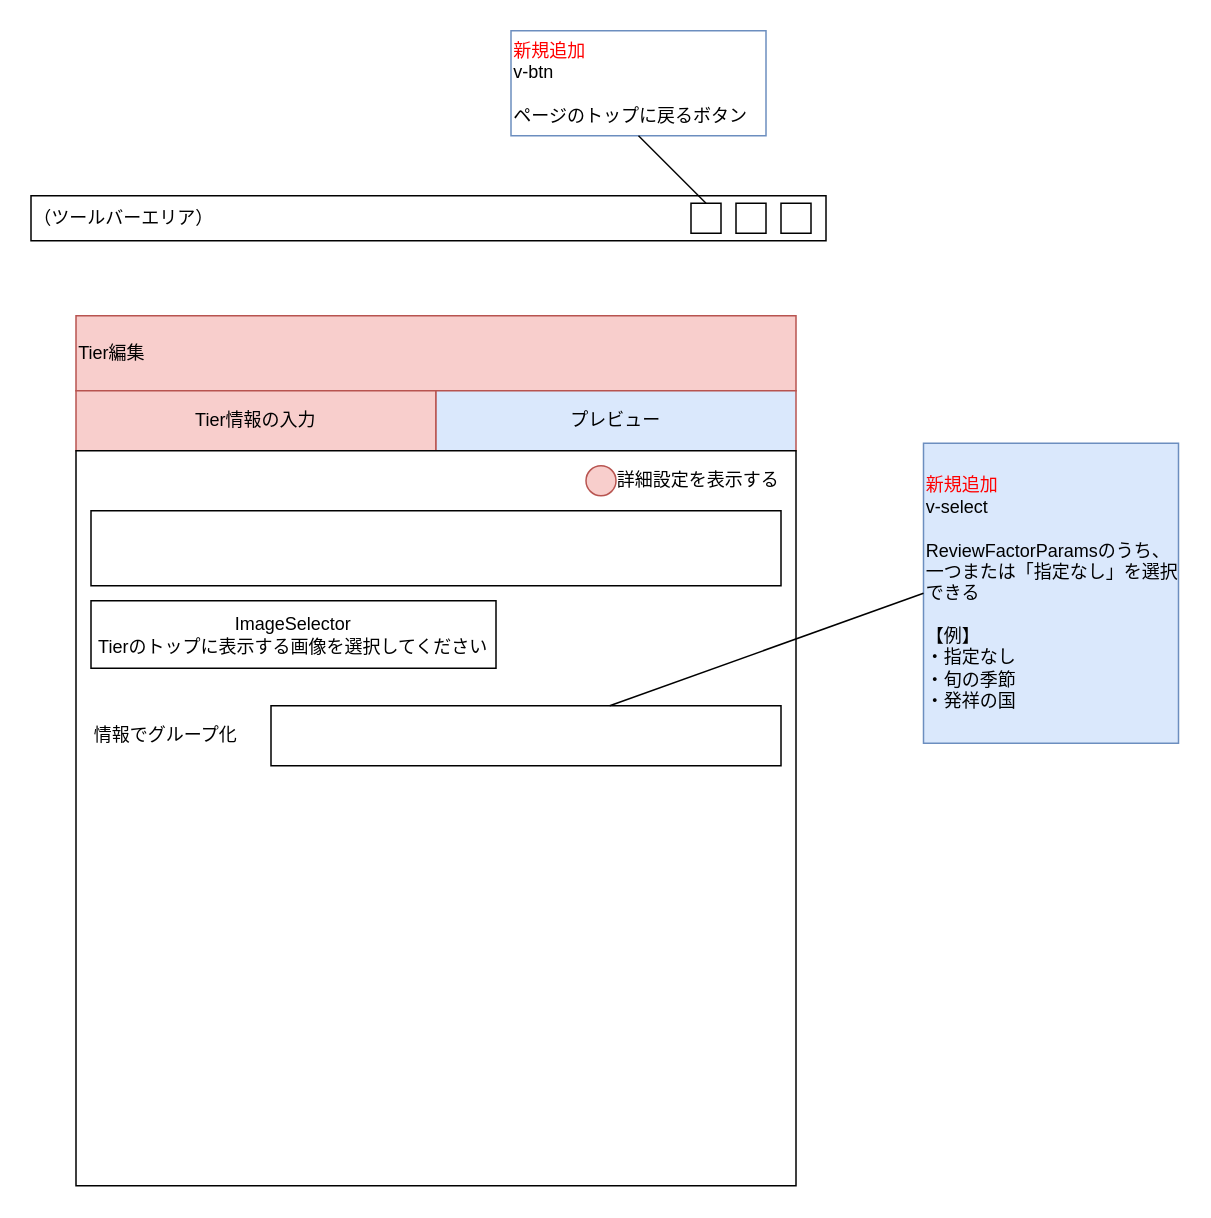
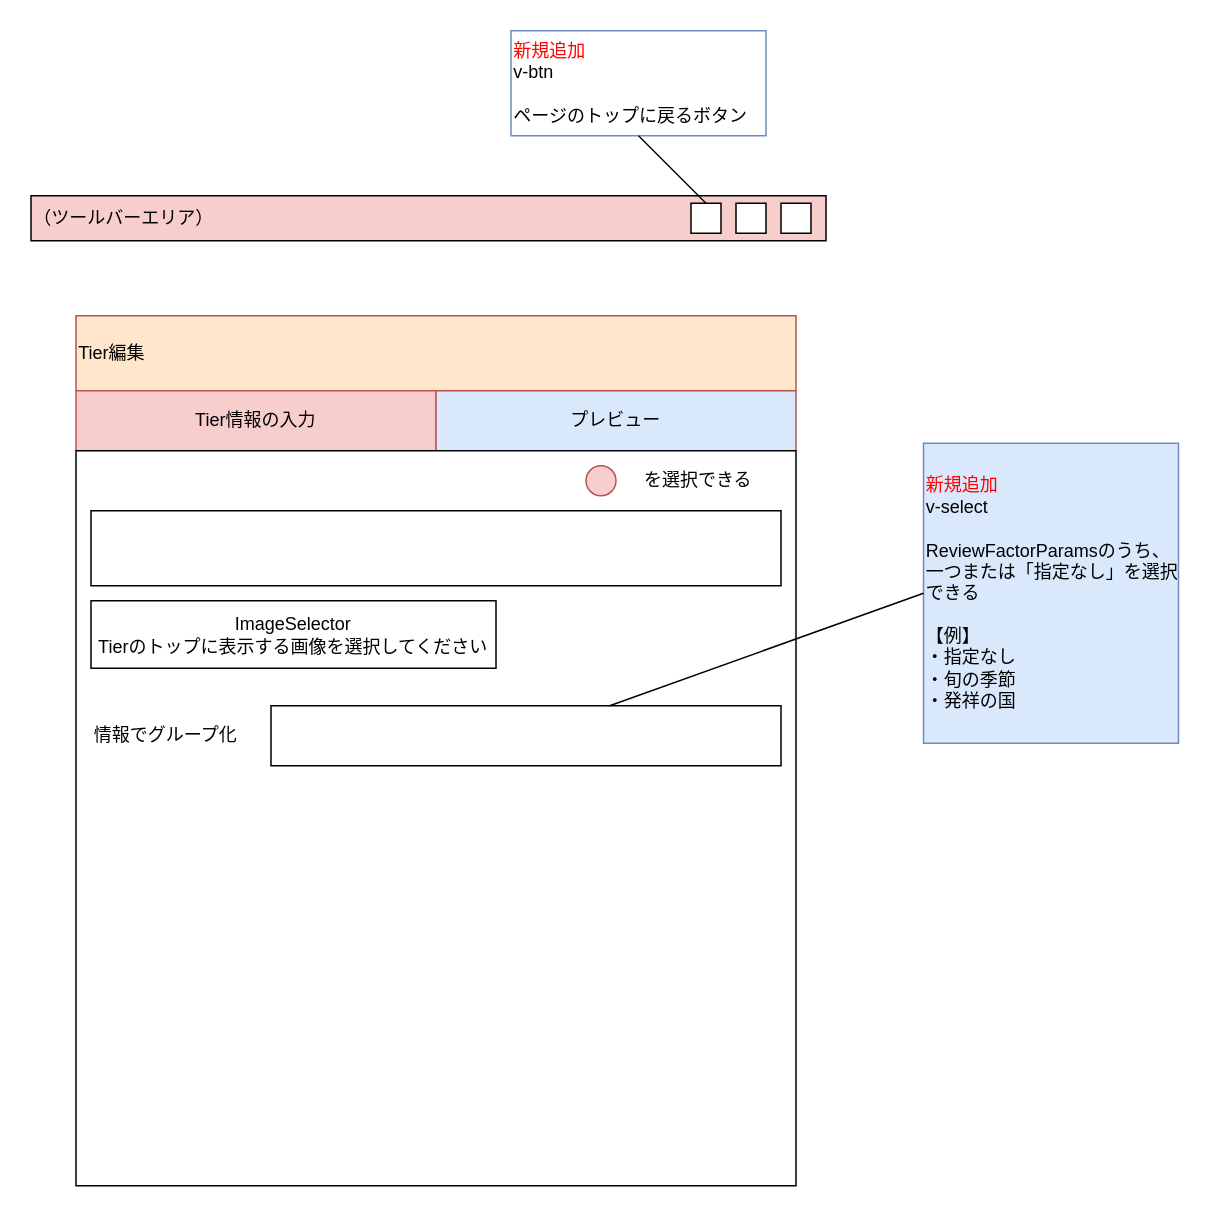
(428, 218) -> (428, 218)
(436, 353) -> (436, 353)
(698, 481) -> (698, 481)
